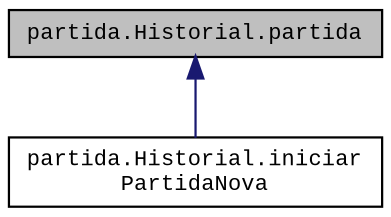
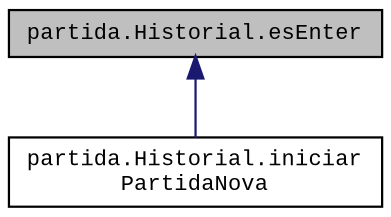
(196, 34) -> (196, 34)
